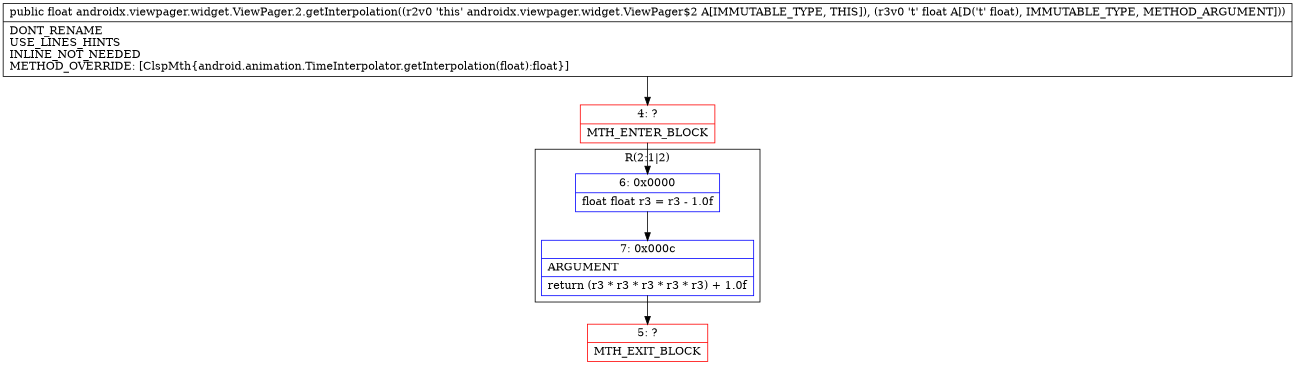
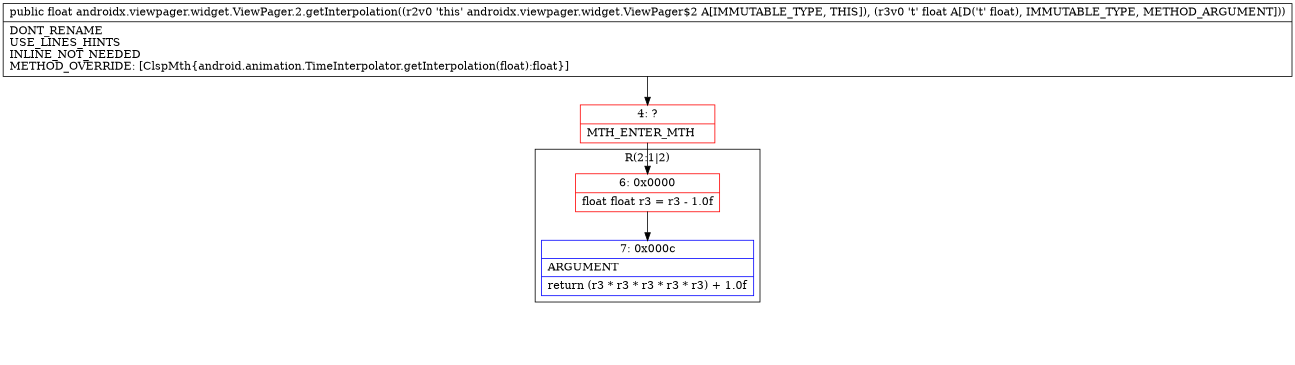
(648, 133) -> (641, 133)
(648, 193) -> (648, 193)
(648, 343) -> none
